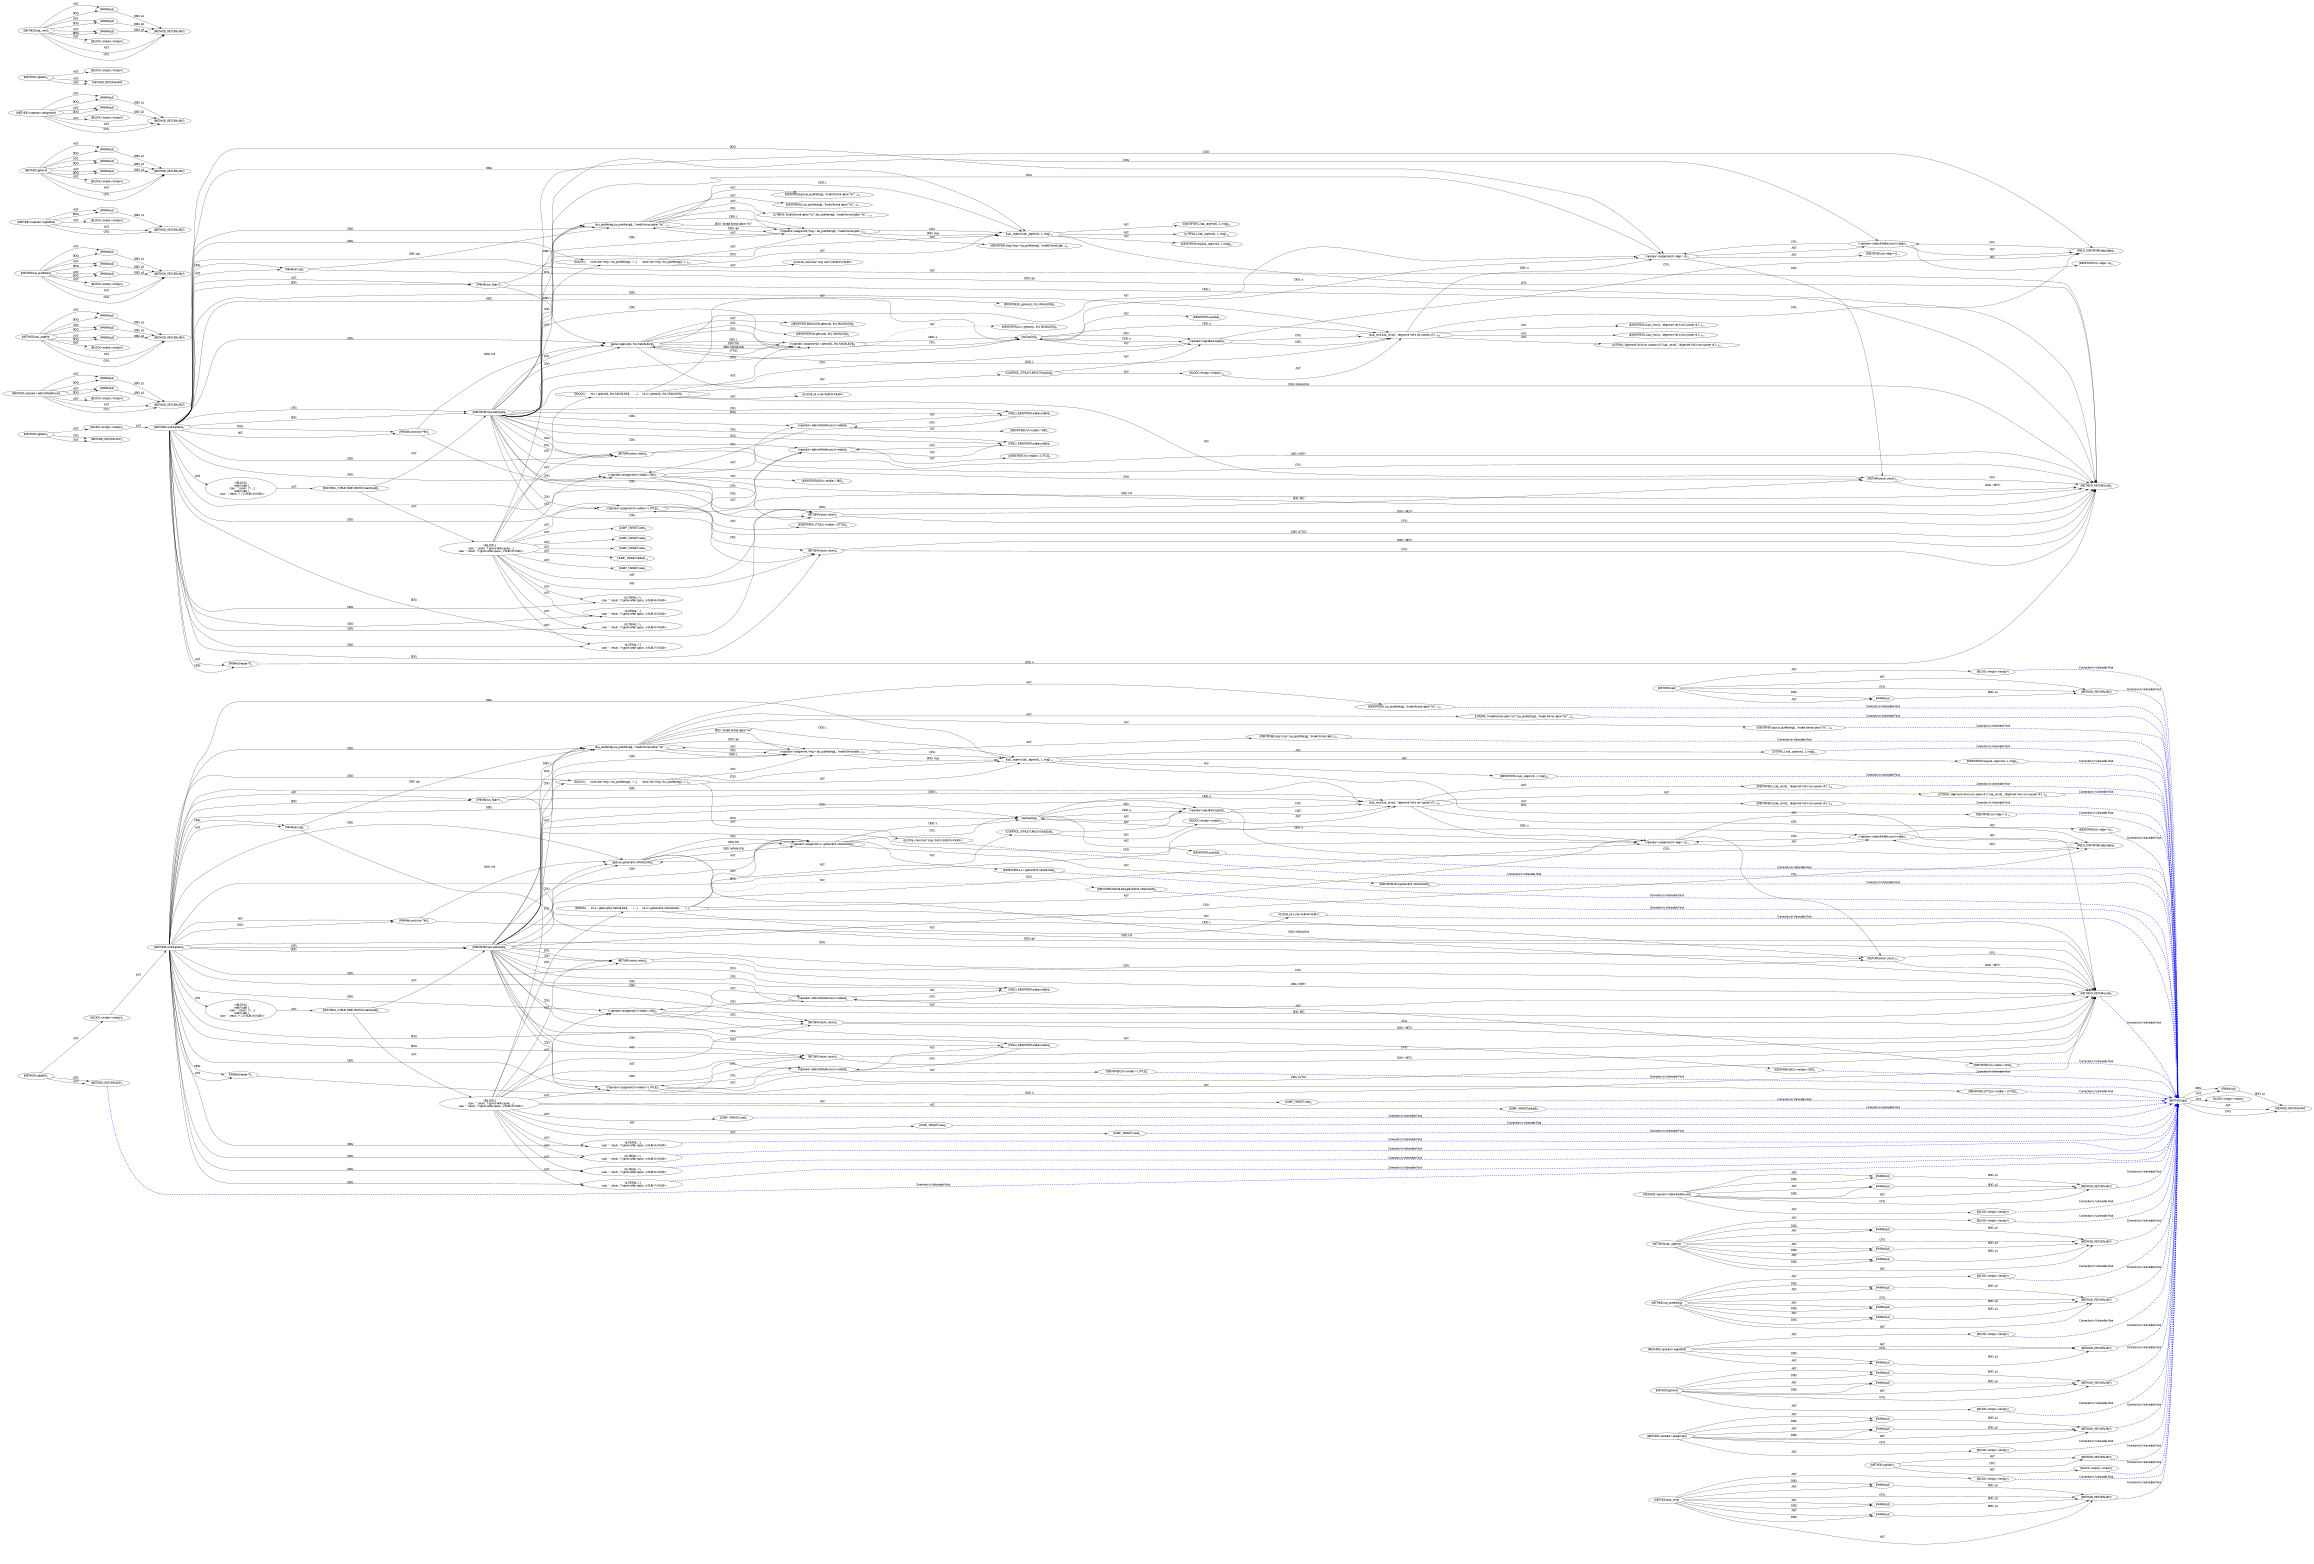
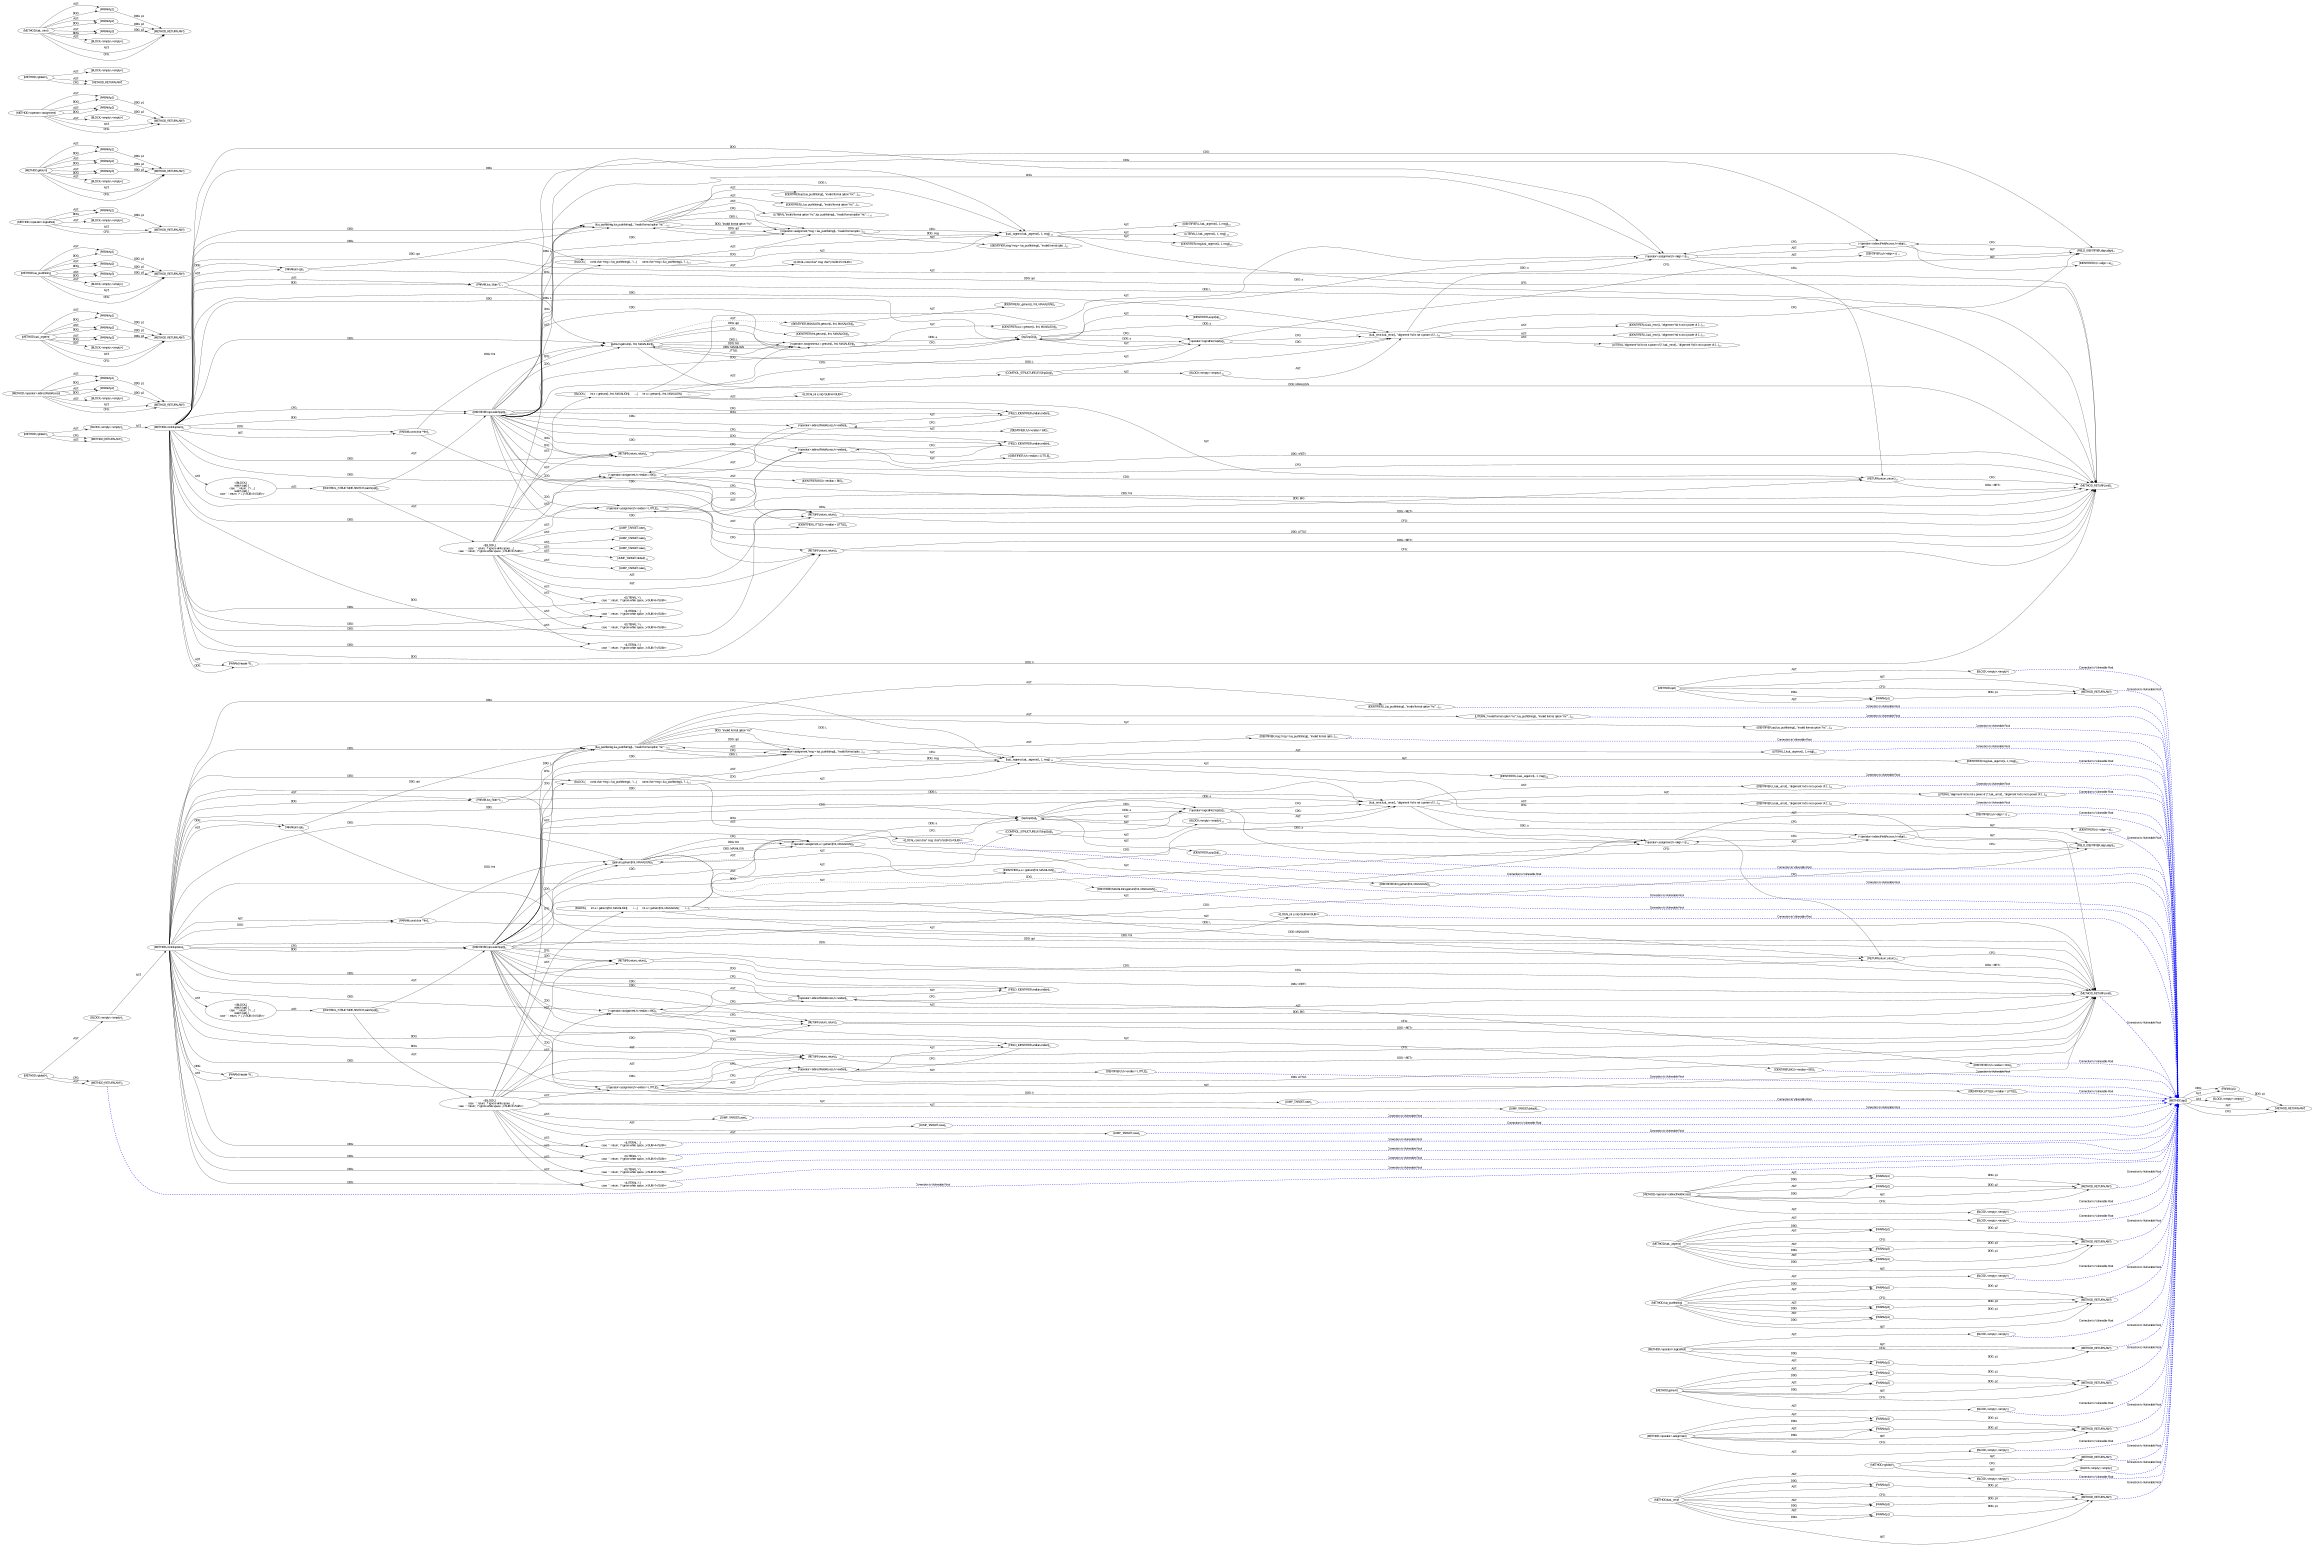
(820, 298) -> (926, 315)
(708, 322) -> (708, 322)
(733, 323) -> (733, 323)
(919, 329) -> (919, 329)
(736, 859) -> (736, 859)
(916, 862) -> (836, 853)
